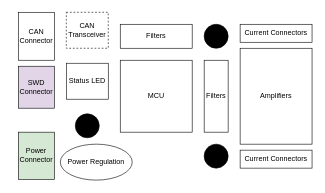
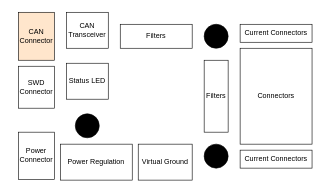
(87, 30) -> (87, 30)
(36, 36) -> (36, 36)
(36, 87) -> (36, 87)
(156, 96) -> none
(276, 96) -> (276, 96)
(36, 156) -> (36, 156)
(96, 162) -> (96, 162)
none -> (165, 162)
